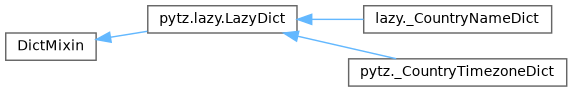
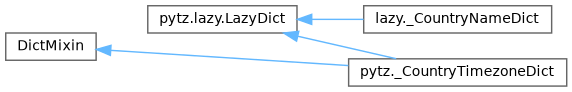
(129, 34) -> (230, 58)
